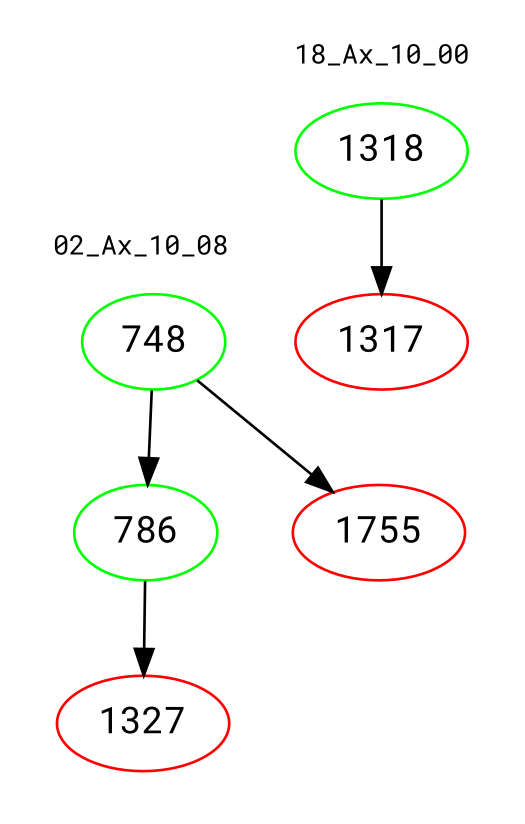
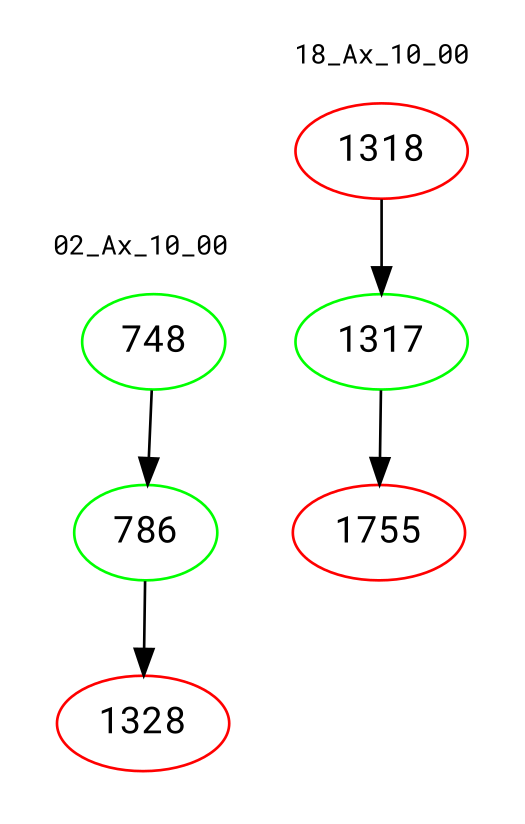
(382, 151) -> (382, 151)
(142, 248) -> (142, 248)
(382, 342) -> (382, 342)
(234, 411) -> (380, 424)
(143, 723) -> (143, 723)
